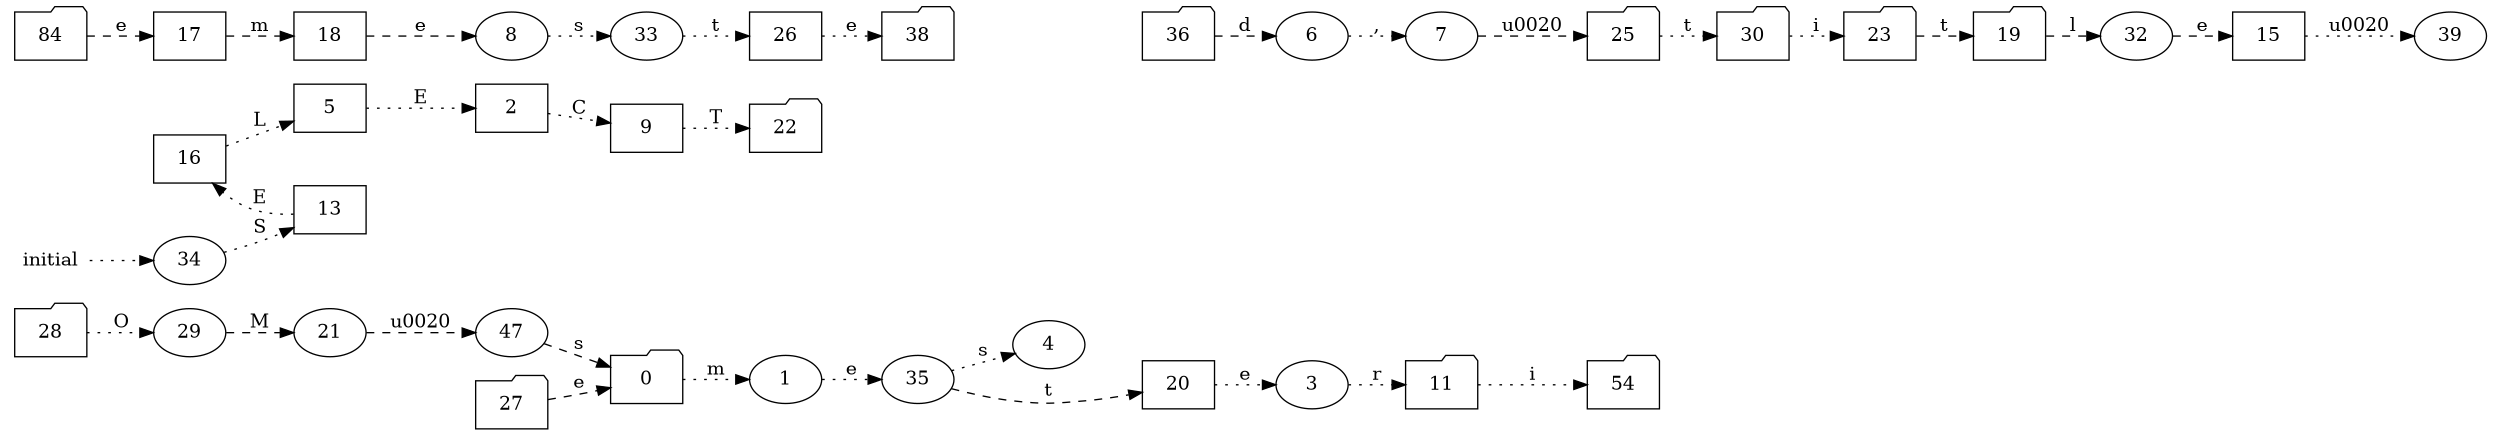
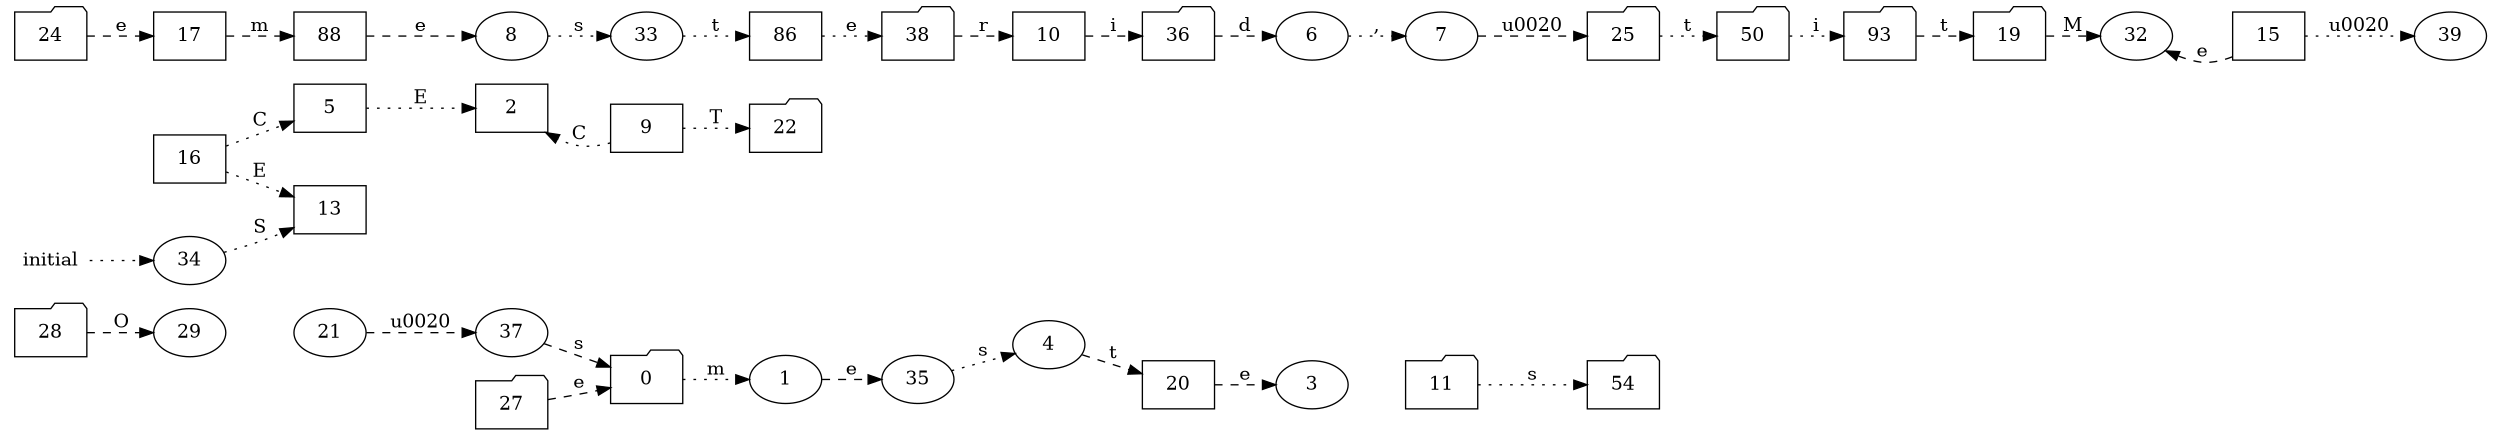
(2073, 26) -> (2073, 26)
(51, 36) -> (51, 36)
(330, 36) -> (330, 36)
(786, 36) -> (786, 36)
none -> (1049, 36)
(1753, 36) -> (1753, 36)
(1880, 36) -> (1880, 36)
(2196, 36) -> (2205, 62)
(572, 117) -> (584, 146)
(260, 121) -> (260, 121)
(256, 210) -> (254, 182)
(113, 333) -> (113, 333)
(253, 333) -> none
(512, 333) -> (512, 333)
(1533, 375) -> (1533, 375)
(845, 379) -> (845, 379)
(1238, 385) -> (1238, 385)
(1370, 385) -> none
(1040, 403) -> (1106, 362)
